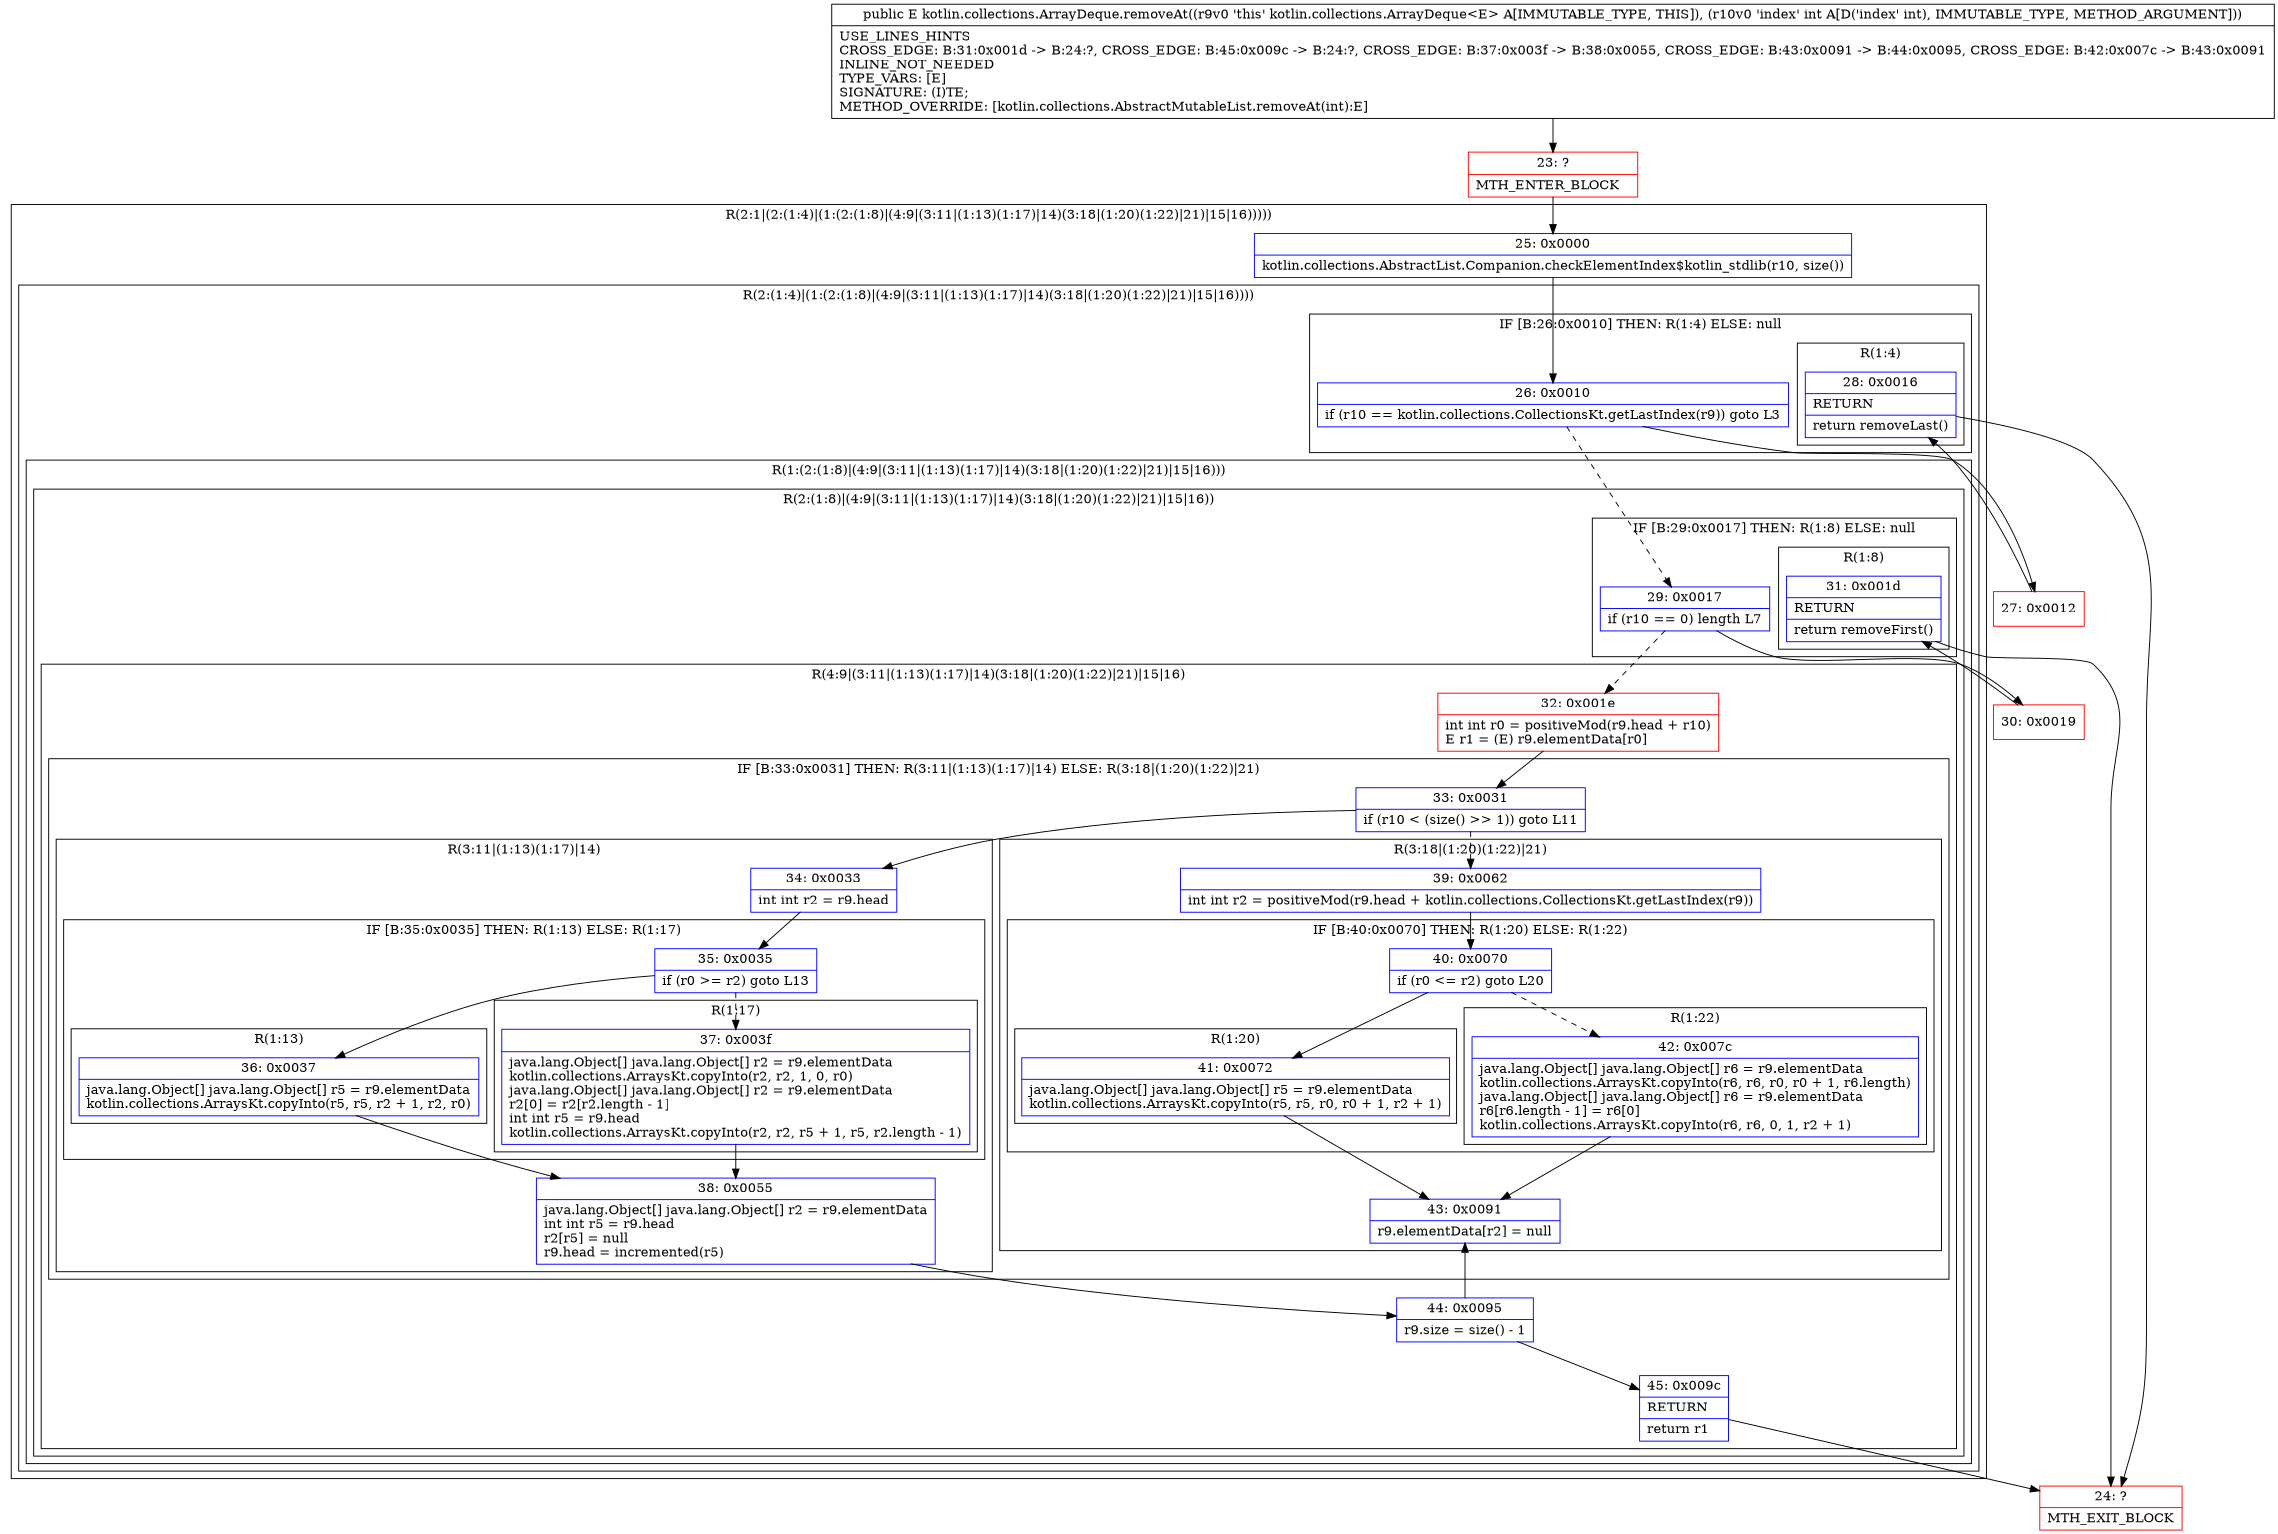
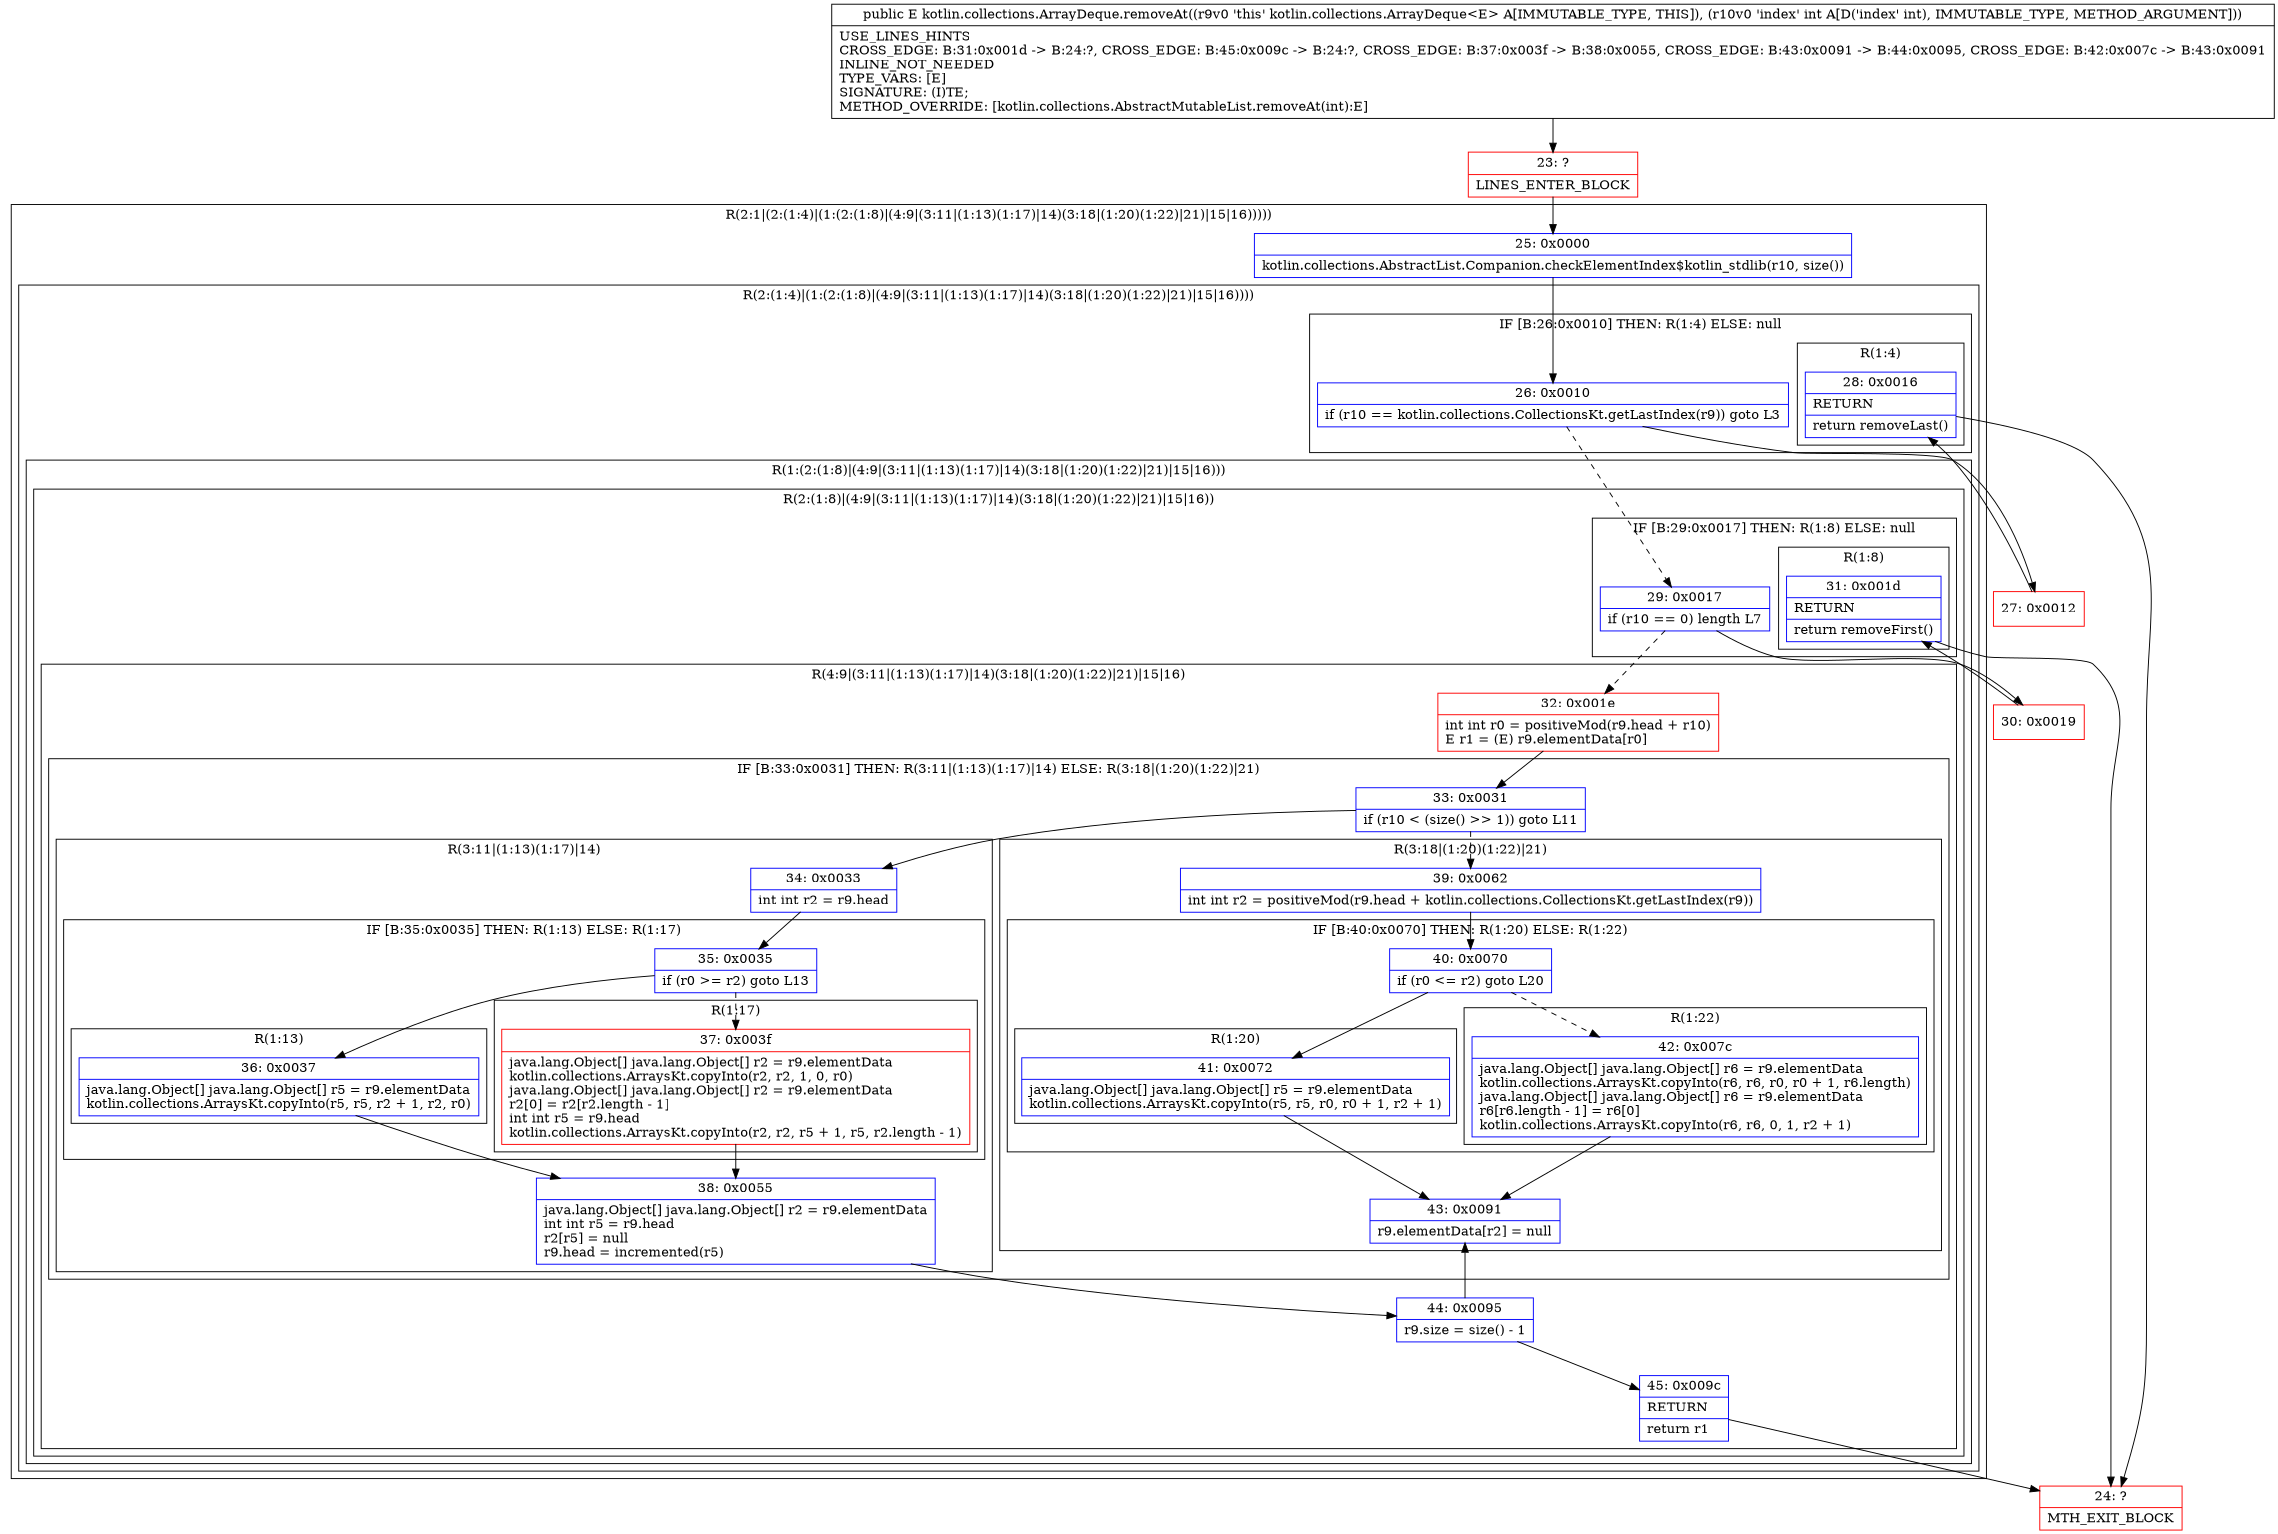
(1548, 185) -> (1553, 185)
(736, 1087) -> (736, 1087)
